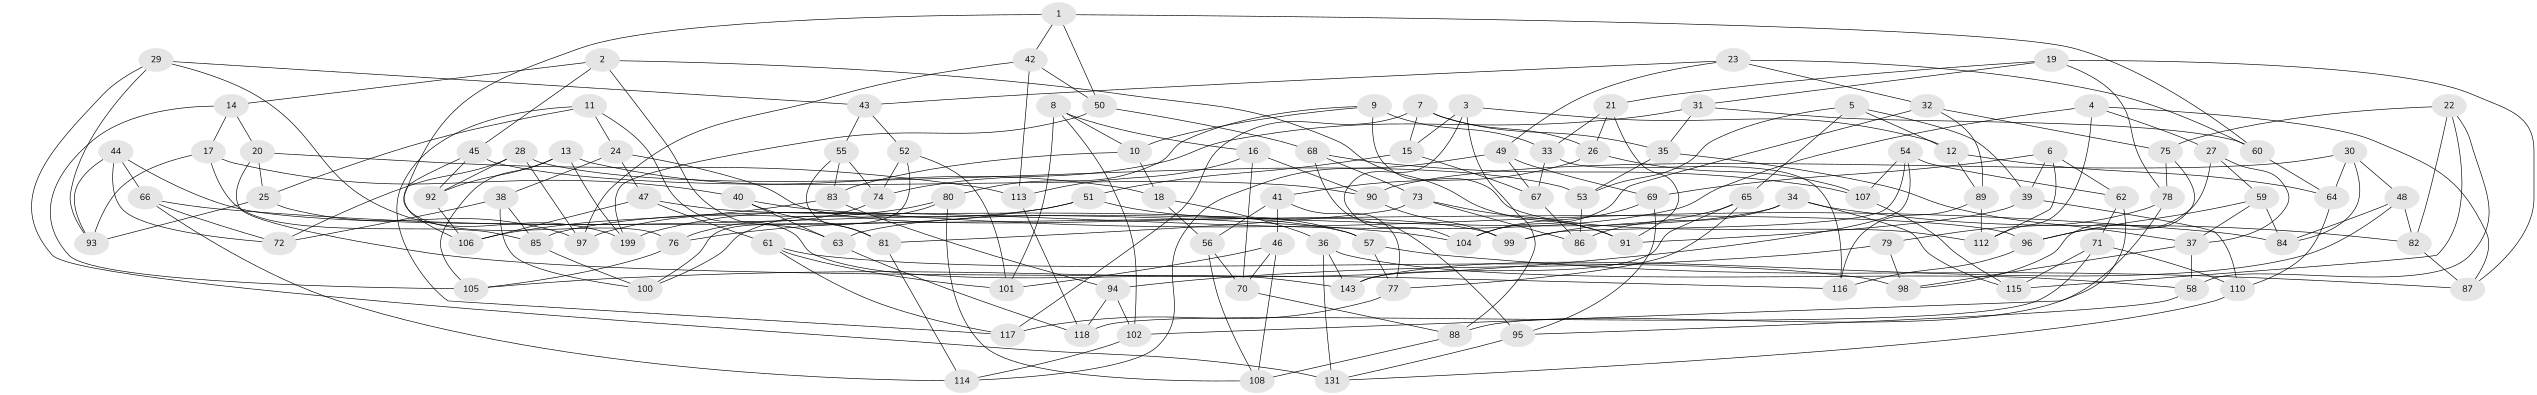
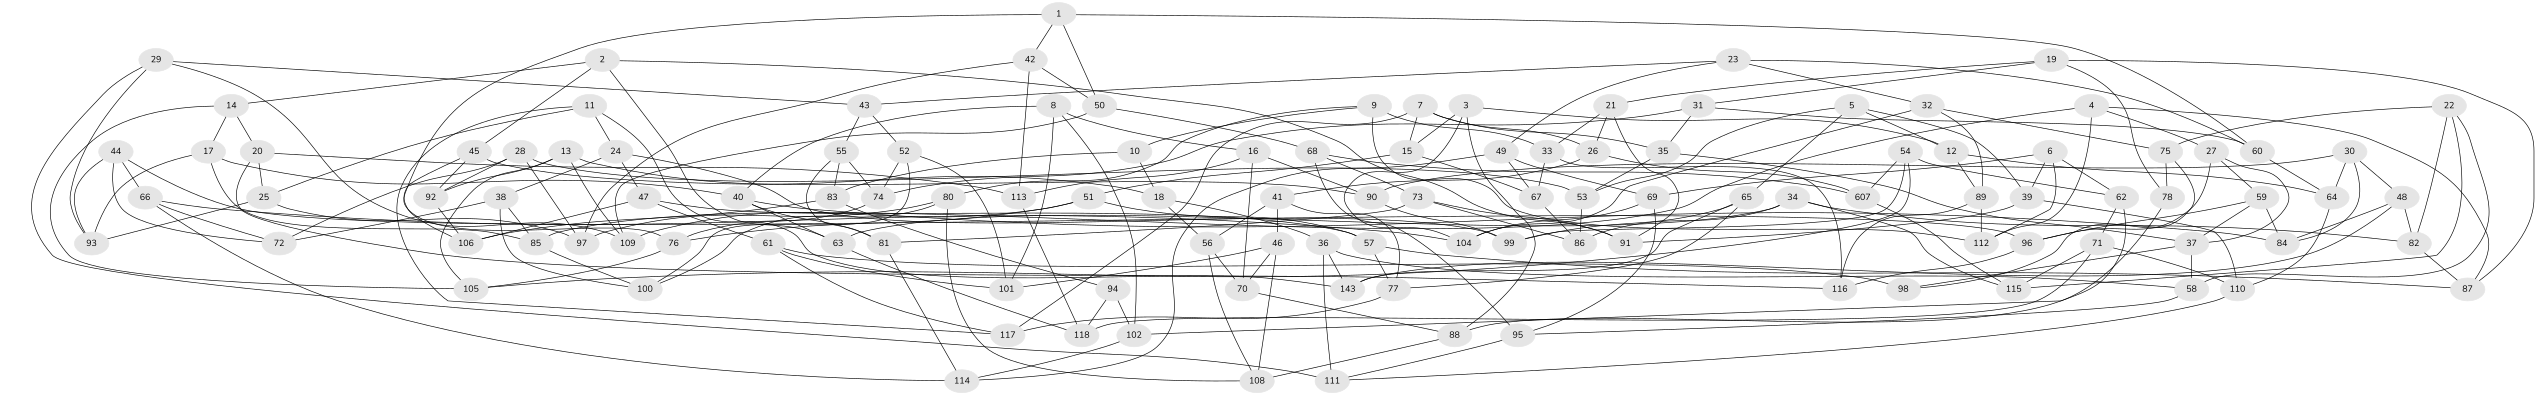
(1094, 129) -> (884, 121)
(1863, 198) -> (1863, 198)
(628, 244) -> (628, 244)
(1887, 244) -> none
(1332, 381) -> (1332, 381)
